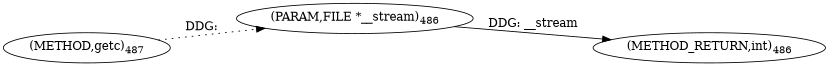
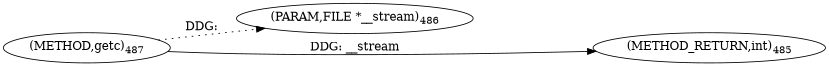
(528, 33) -> (378, 55)
(782, 47) -> (782, 47)
